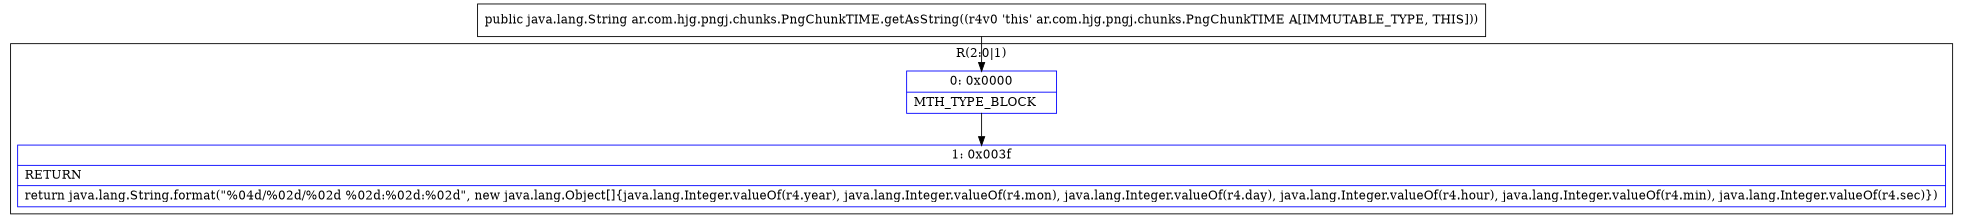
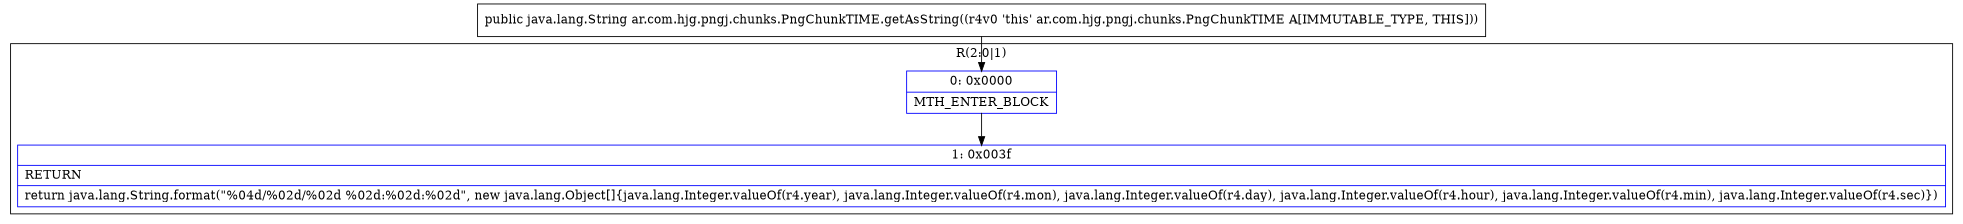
(975, 102) -> (982, 102)
